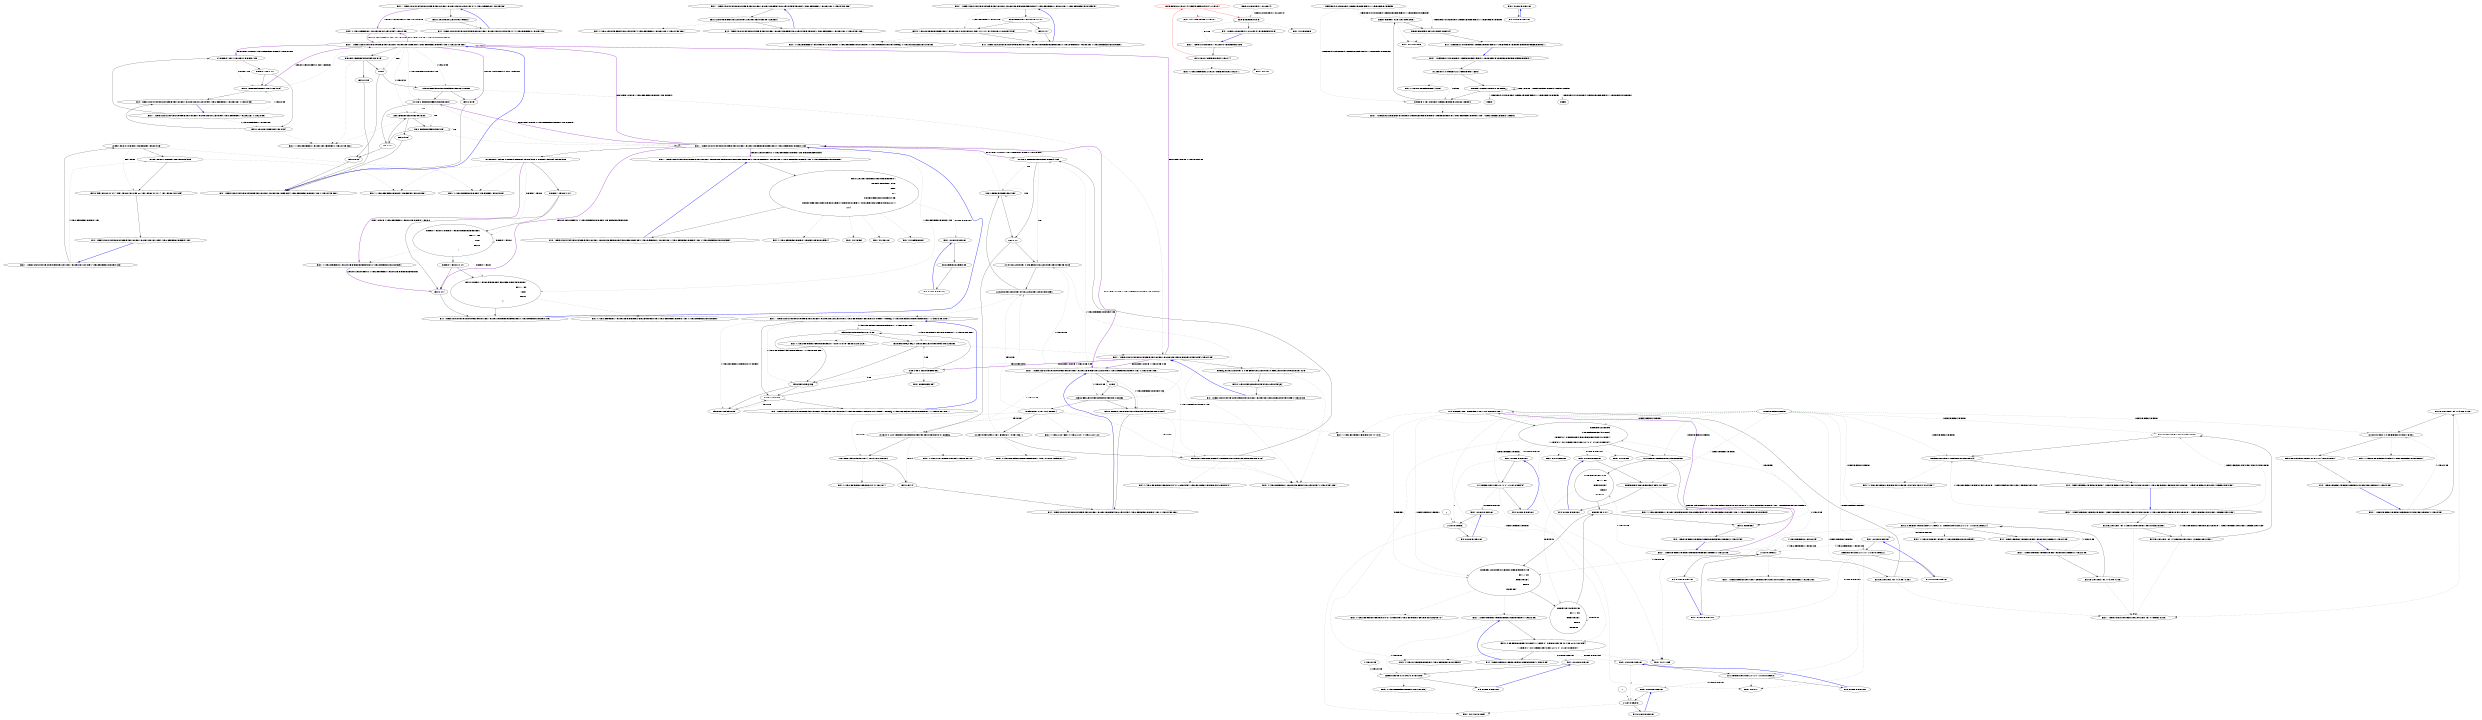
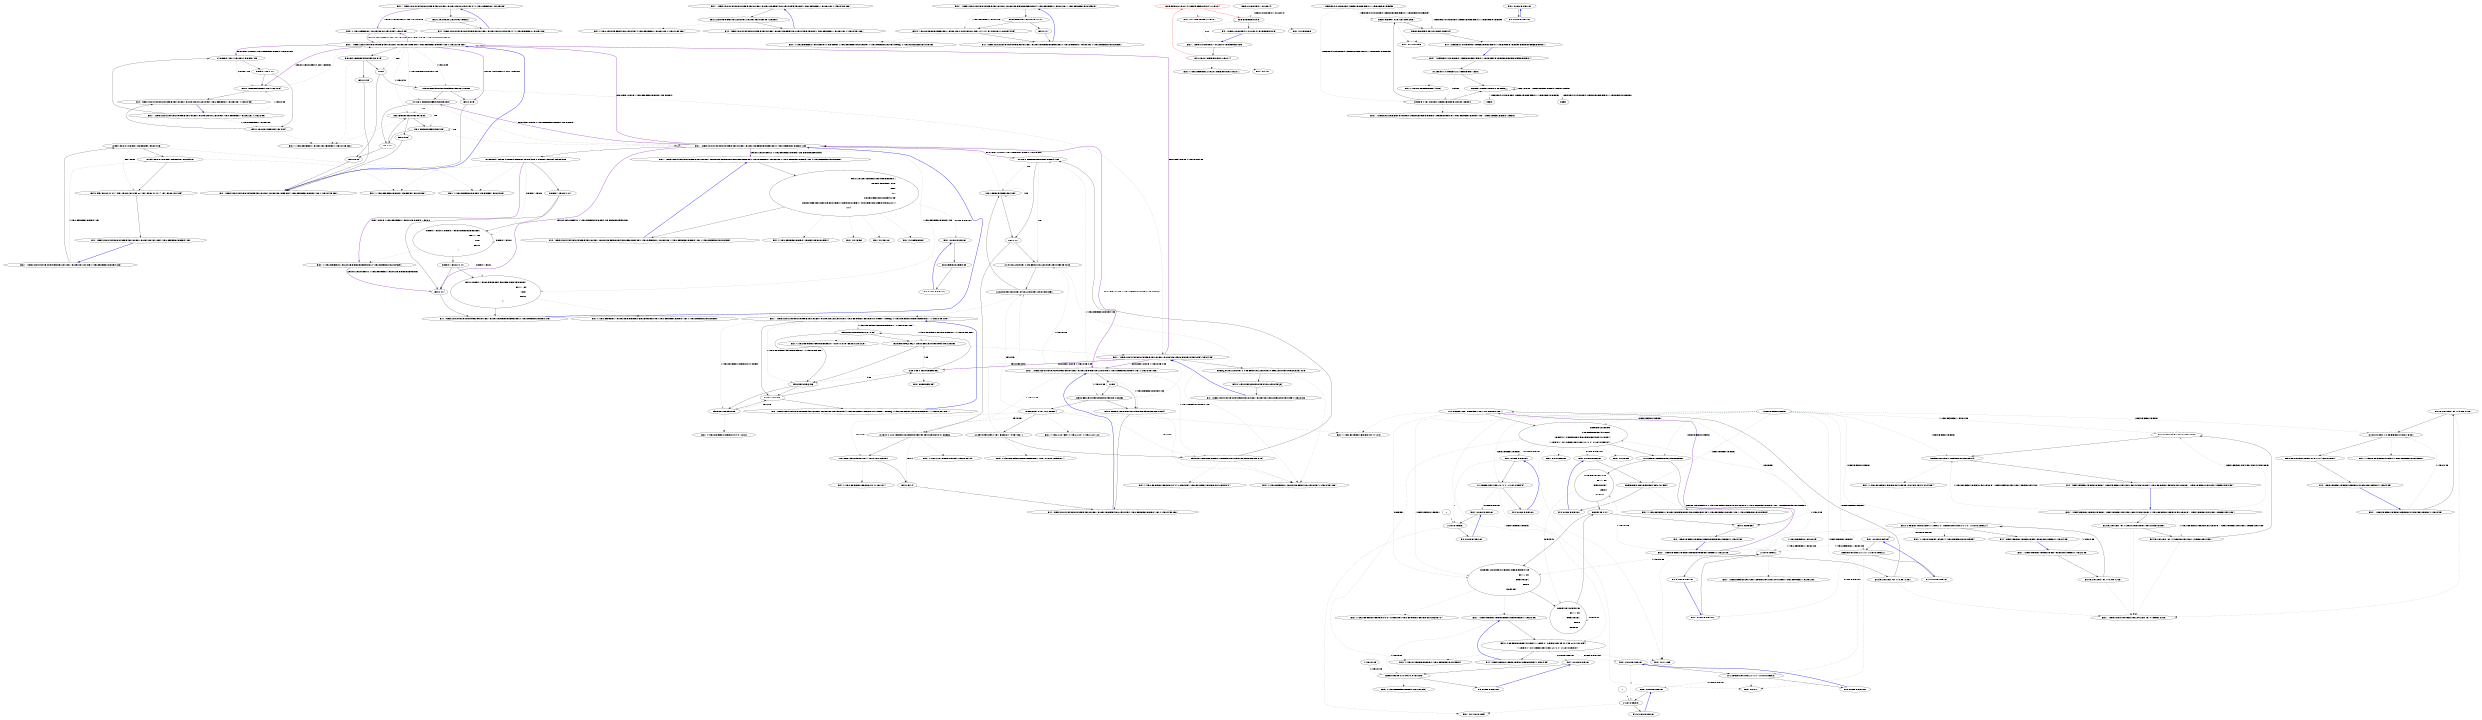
(1207, 31) -> (1207, 31)
(1466, 95) -> (1466, 96)
(170, 159) -> (170, 159)
(1954, 418) -> (1954, 418)
none -> (724, 435)
